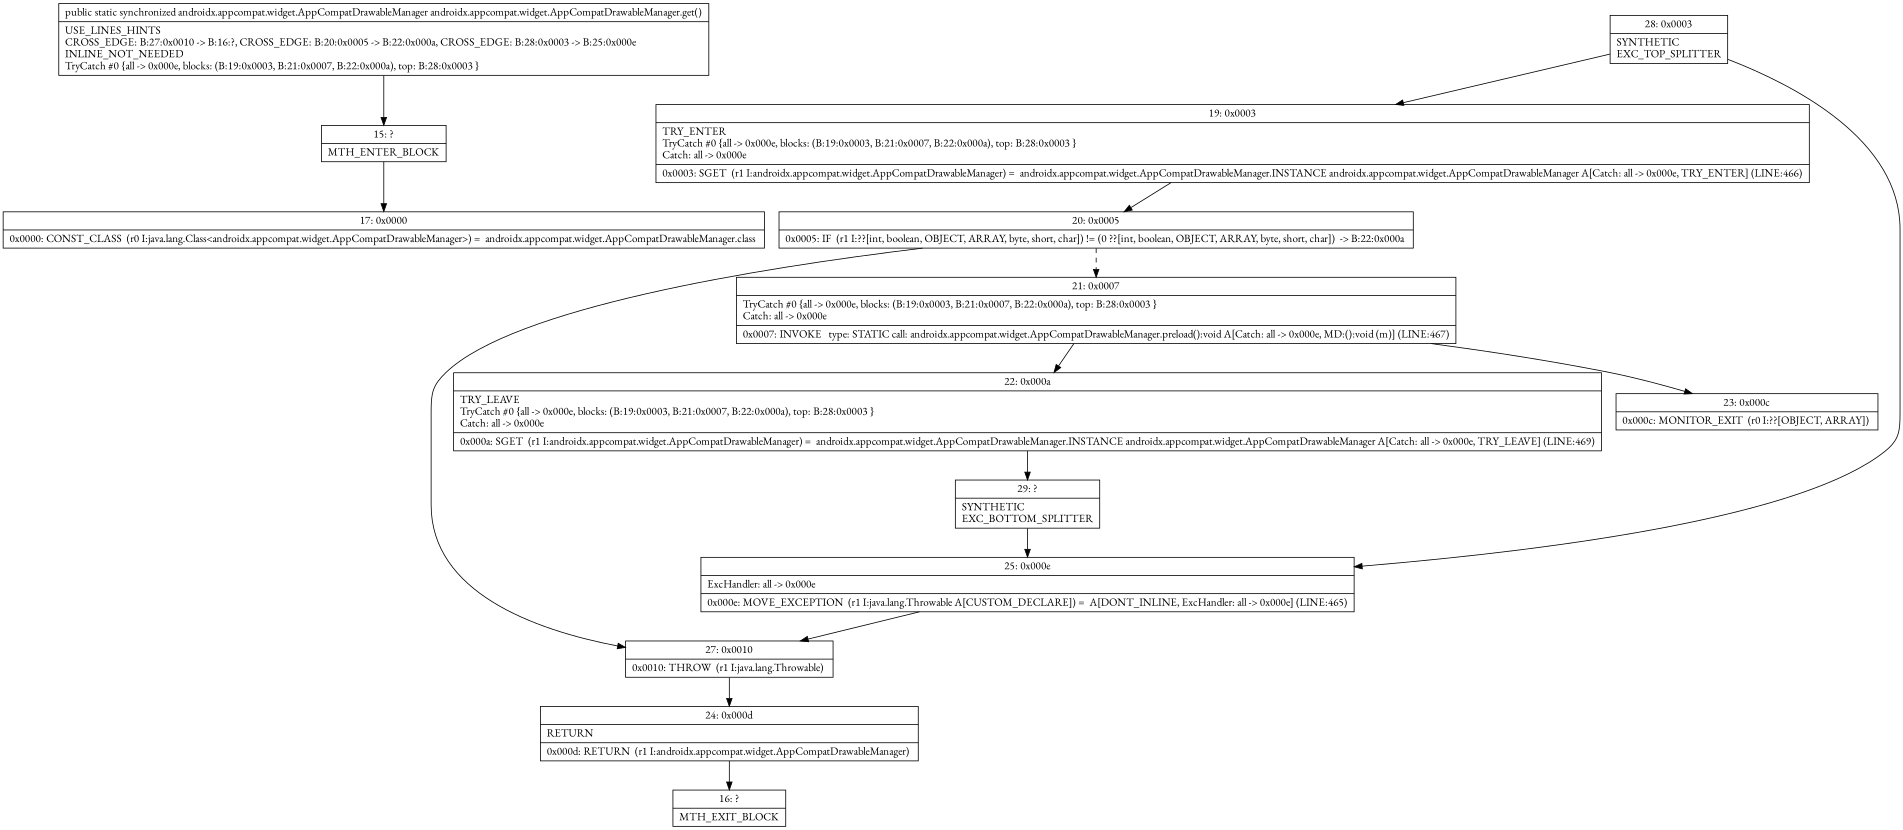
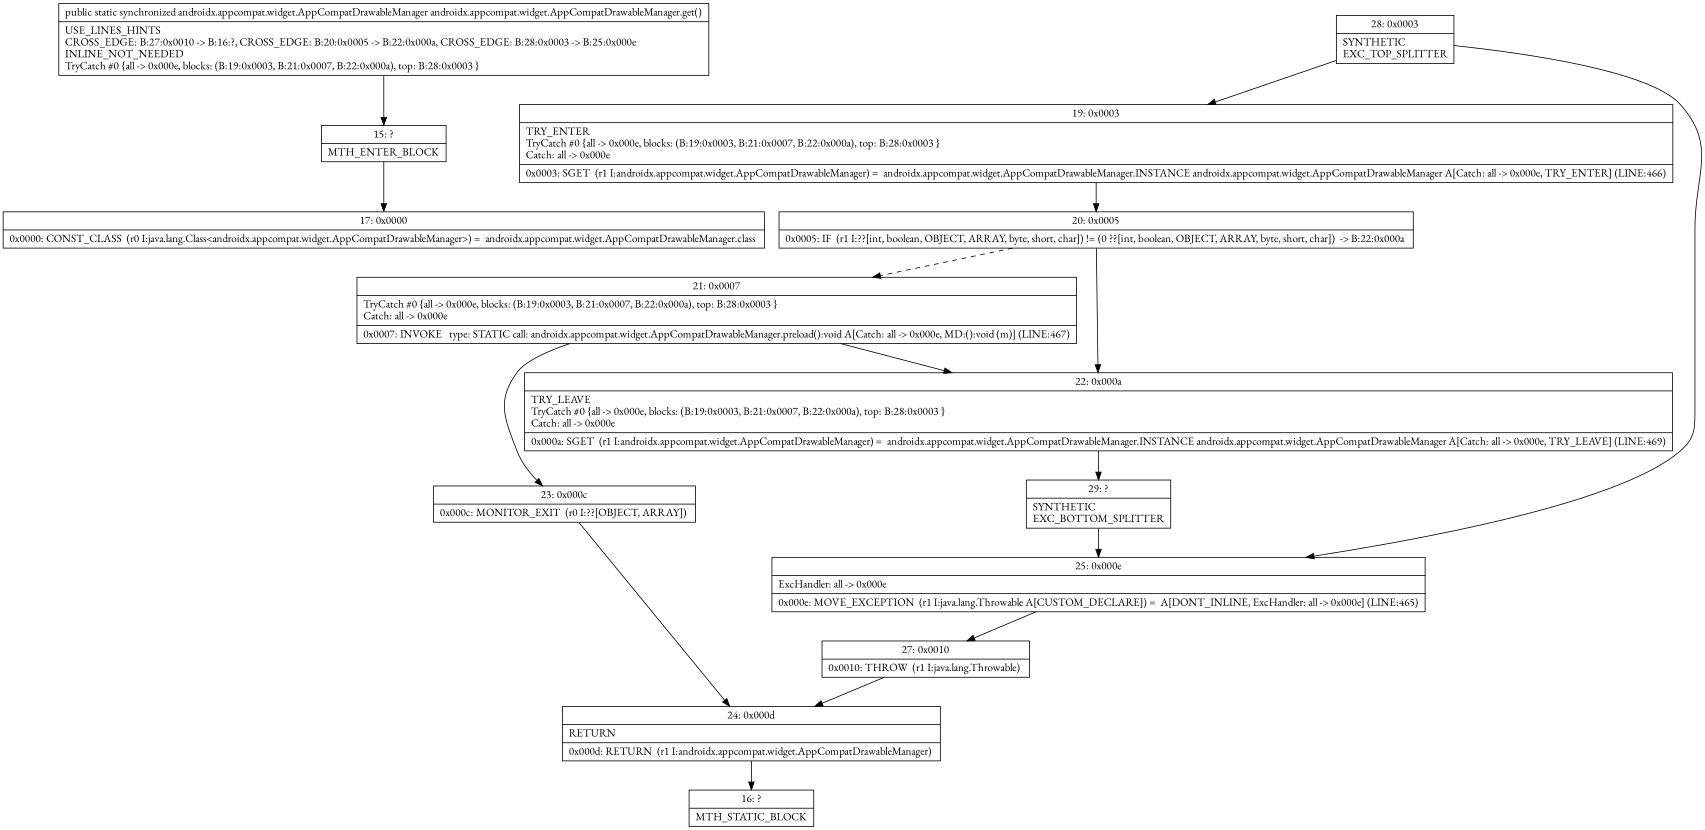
(491, 344) -> (1097, 306)
none -> (652, 611)
(729, 817) -> (751, 817)
